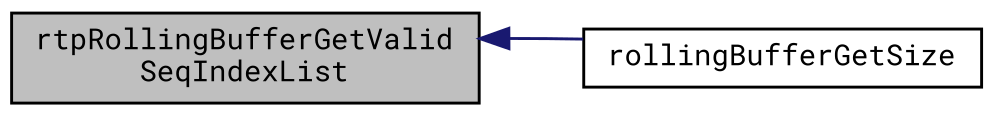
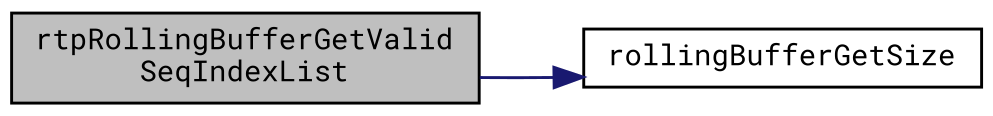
(546, 39) -> (517, 78)
